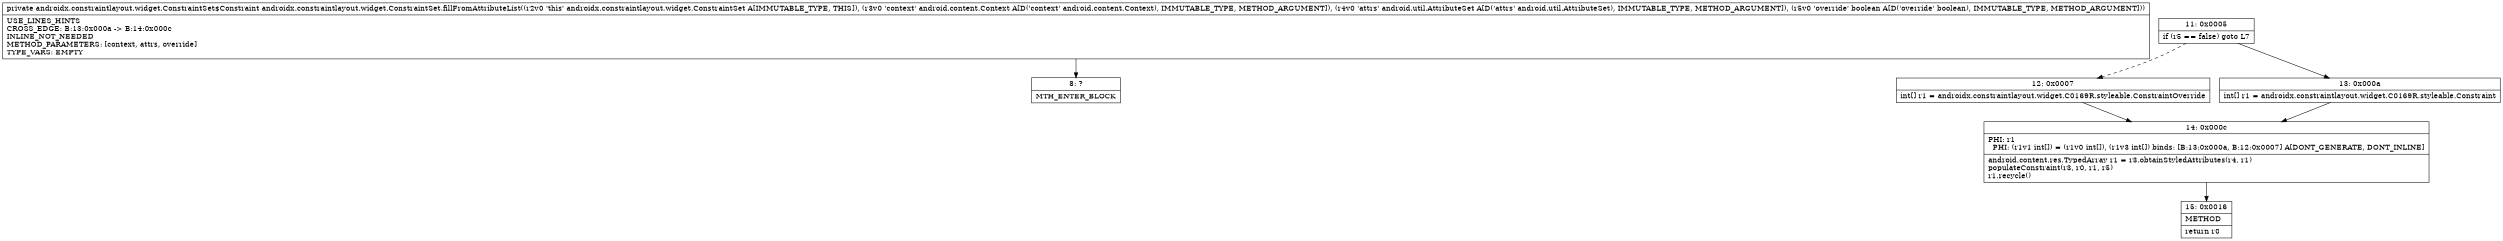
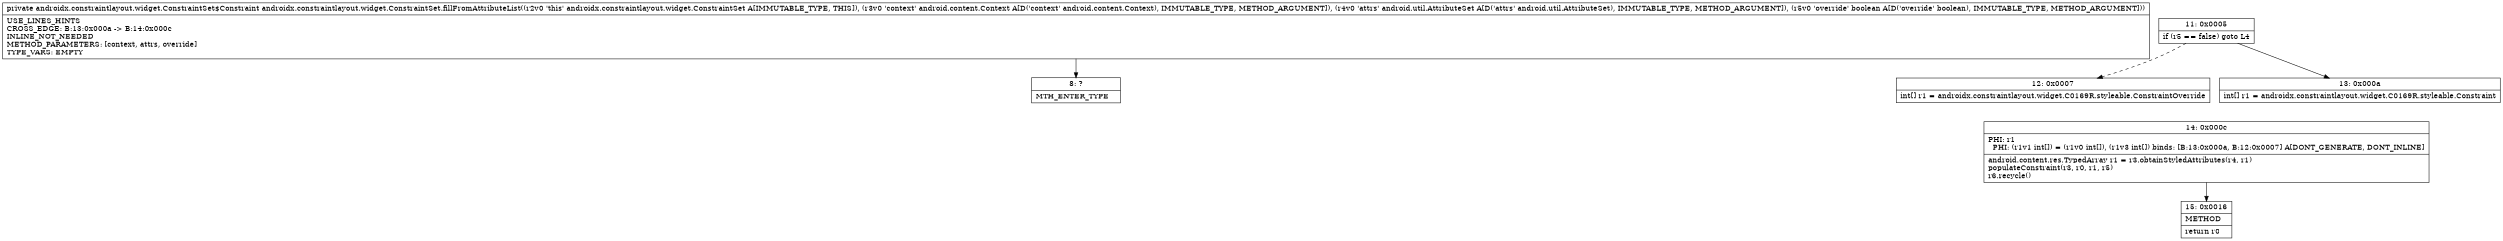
(2206, 37) -> (2206, 37)
(1076, 96) -> (1072, 96)
(2105, 111) -> none
(2308, 111) -> none
(2010, 176) -> (2010, 176)
